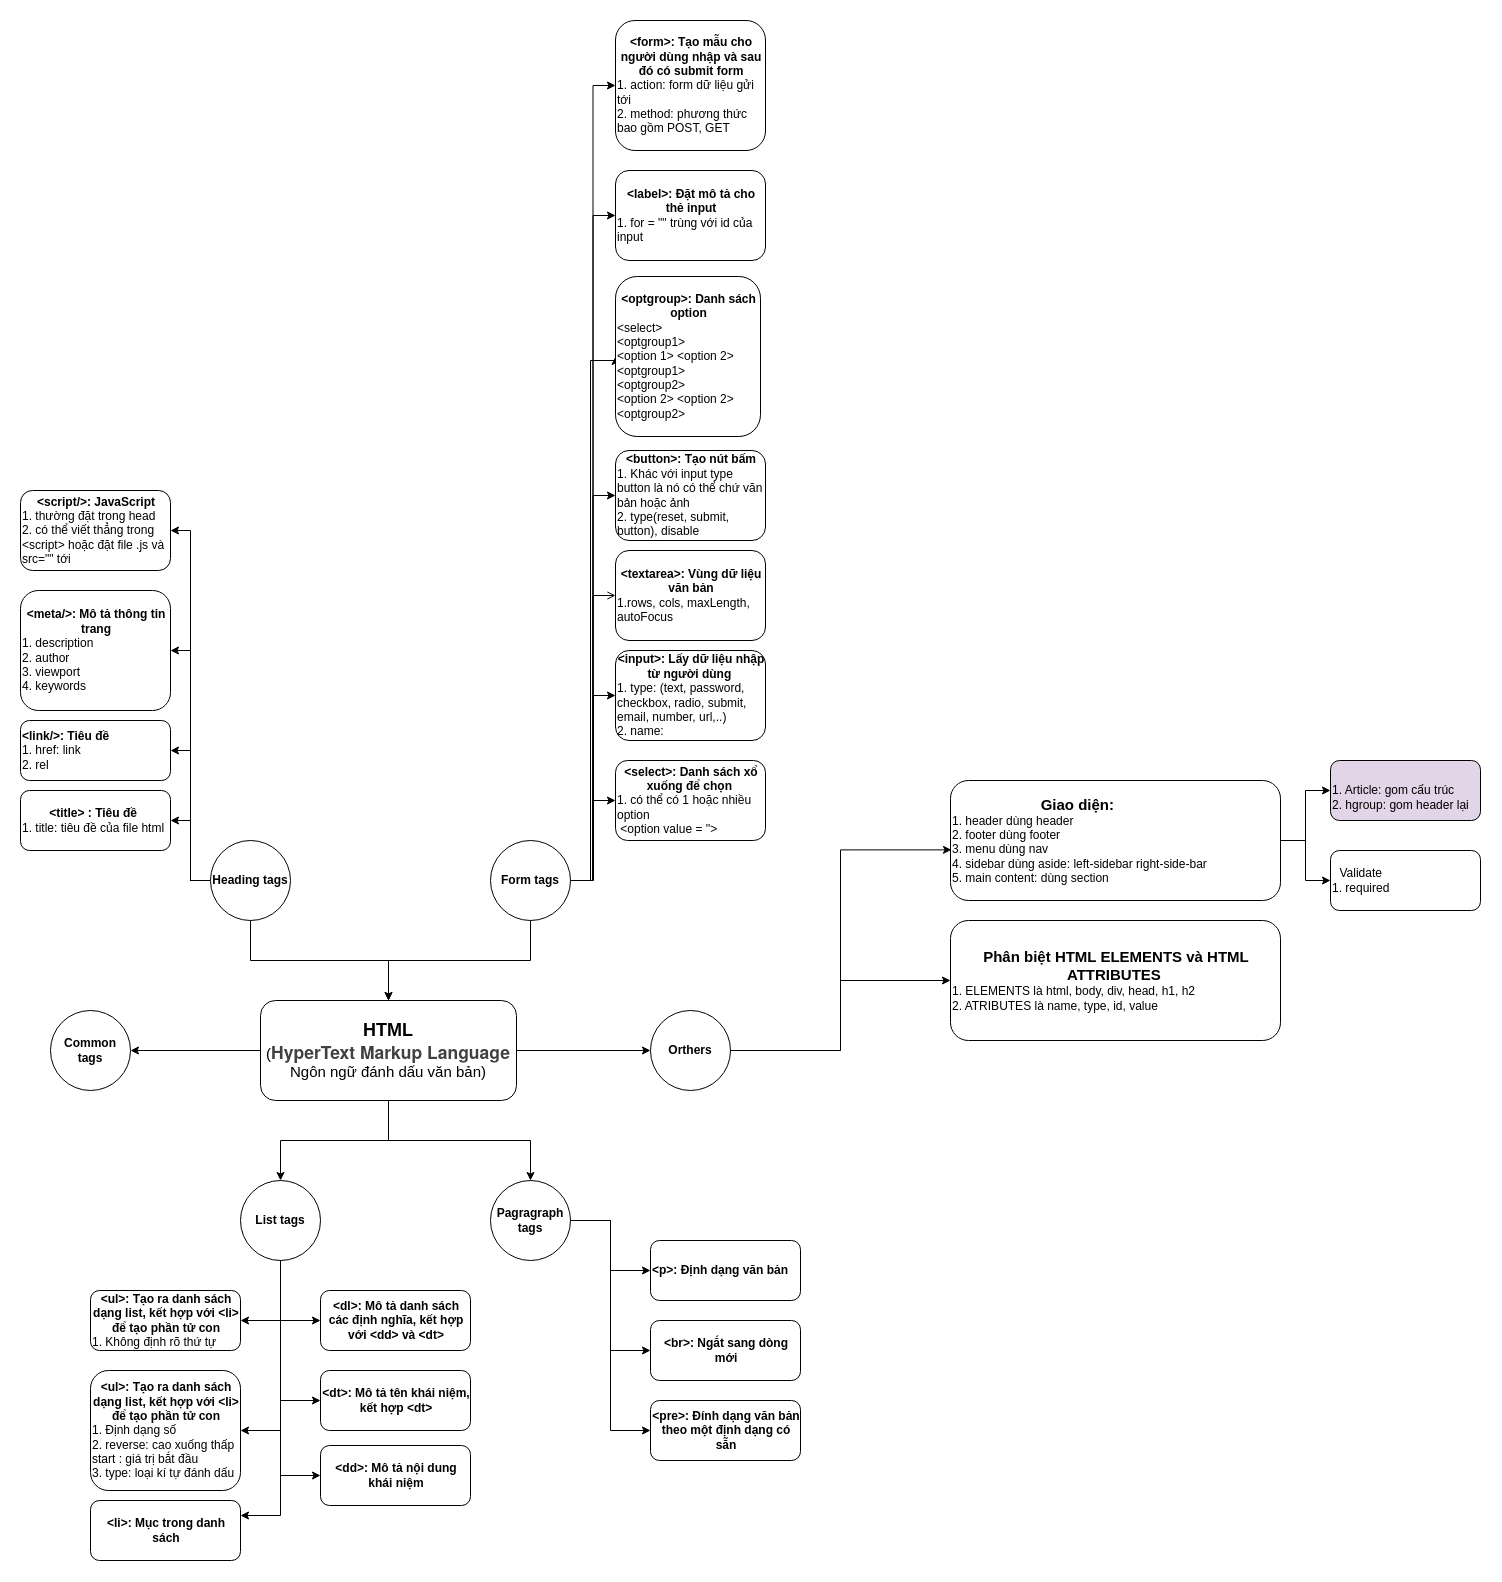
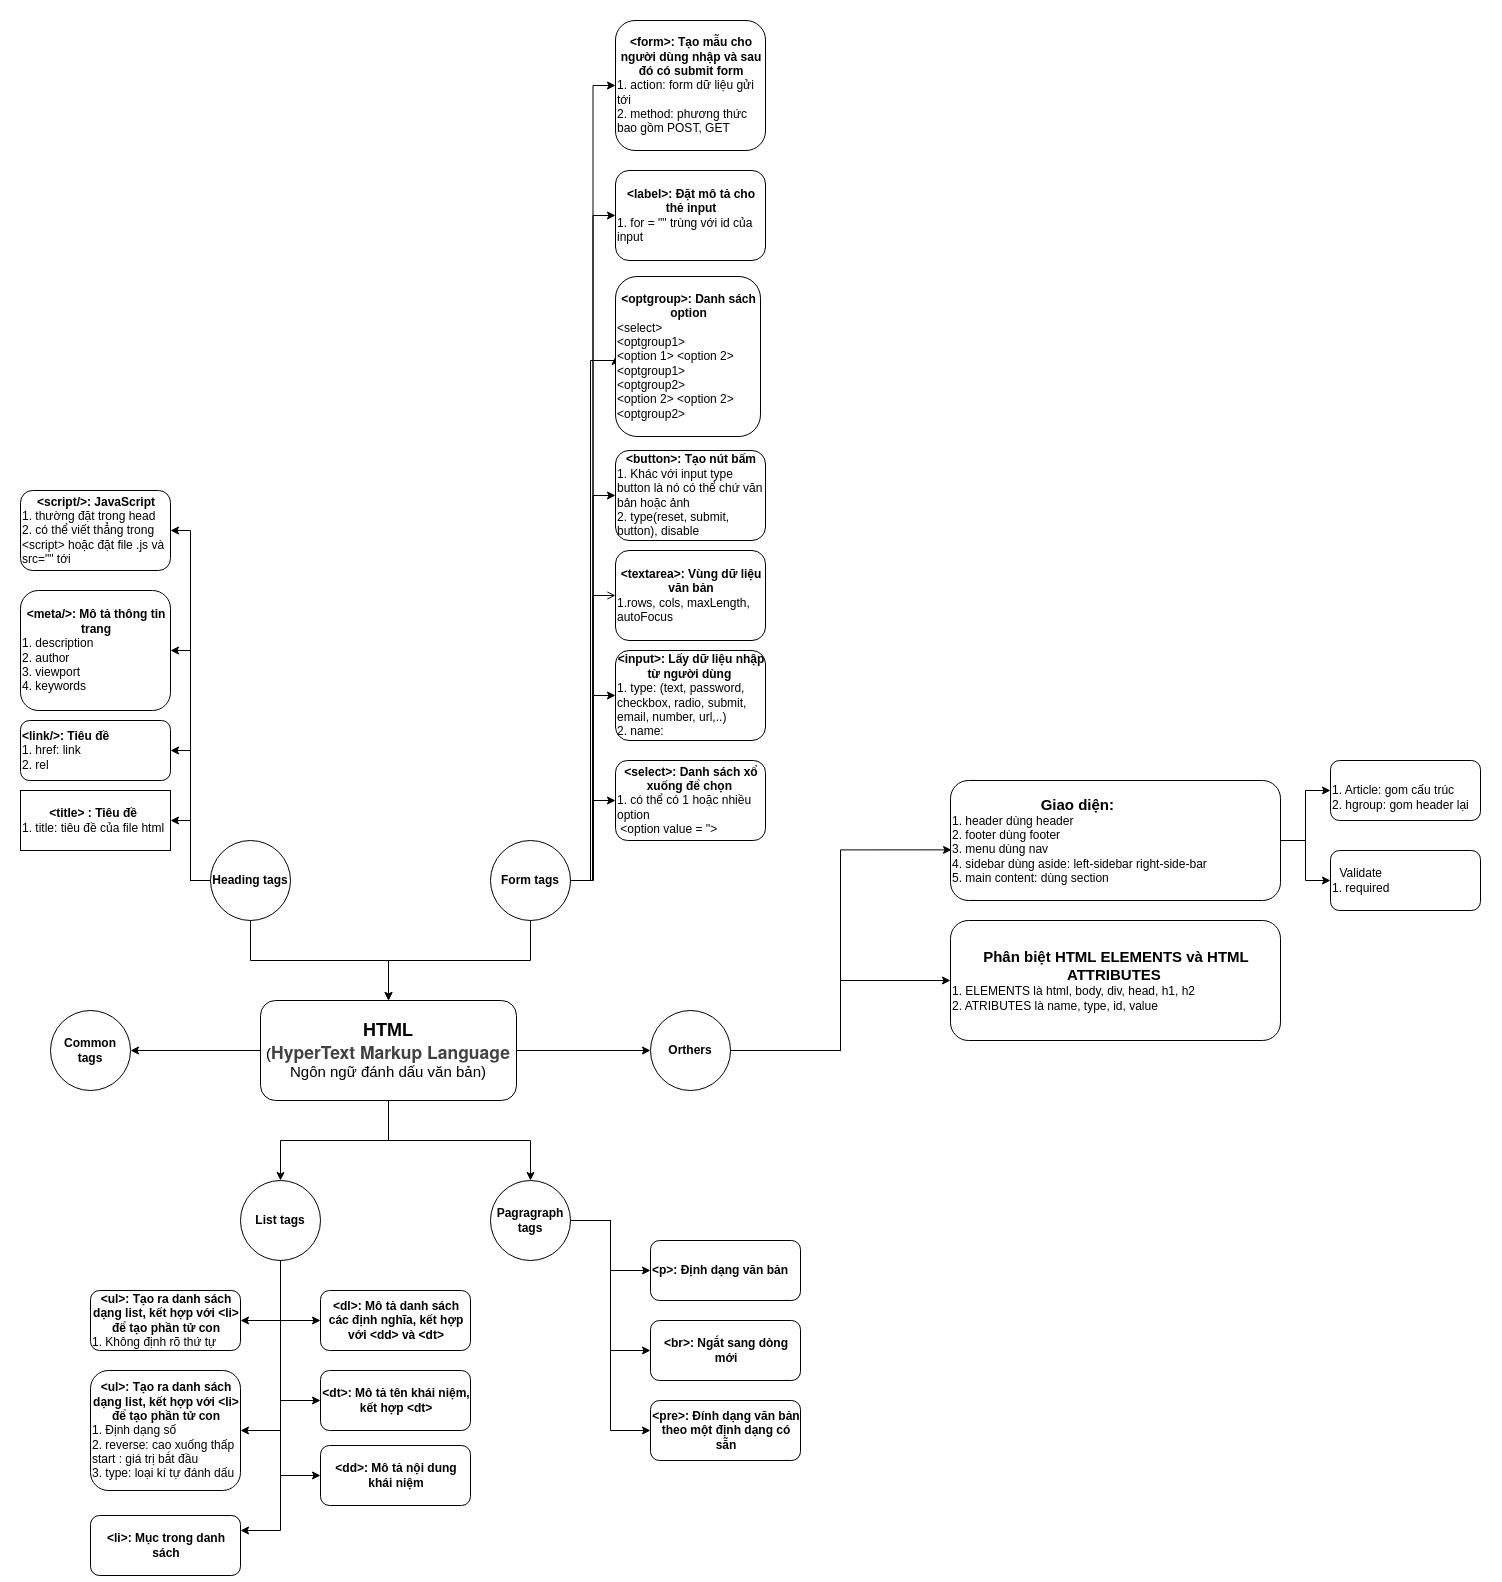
(1406, 791) -> (1406, 791)
(96, 821) -> (96, 821)
(166, 1531) -> (166, 1546)
